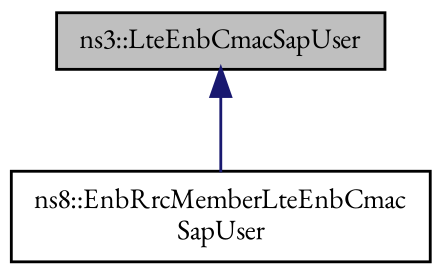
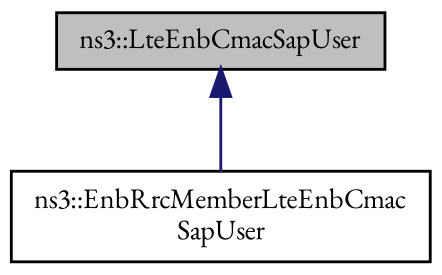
(221, 217) -> (221, 217)
